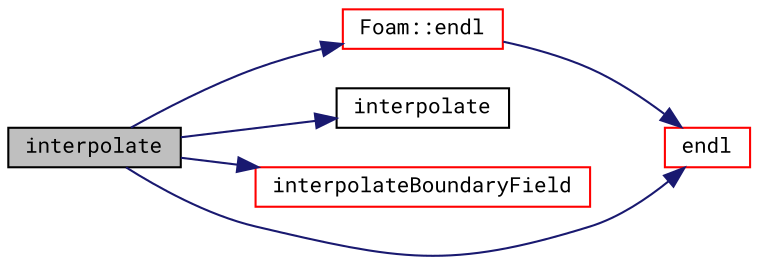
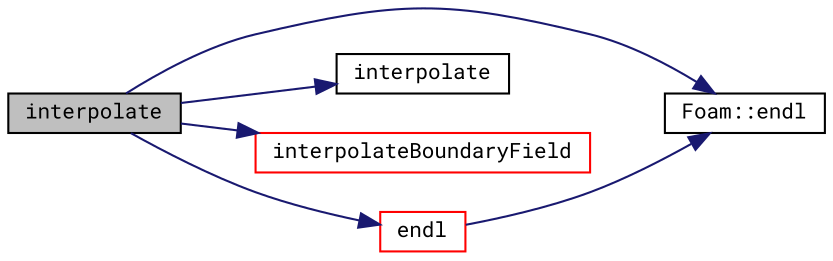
(423, 29) -> (745, 113)
(588, 68) -> (582, 195)
